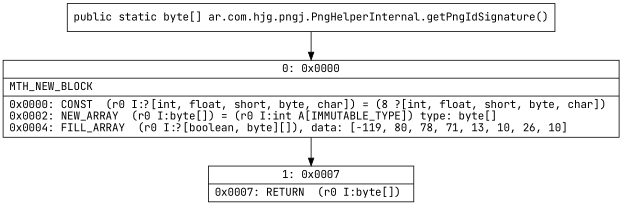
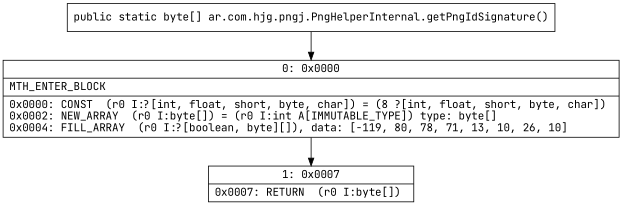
(51, 87) -> (58, 87)
